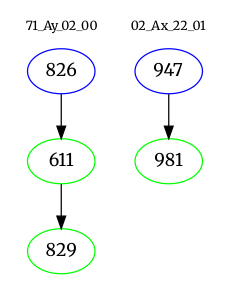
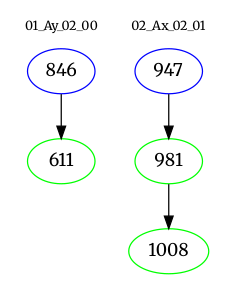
(62, 27) -> (62, 27)
(169, 27) -> (169, 27)
(61, 71) -> (61, 71)
(61, 251) -> none
none -> (169, 251)
